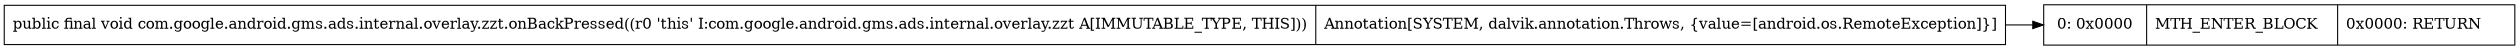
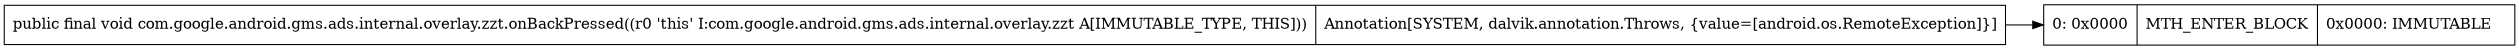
(2421, 24) -> (2416, 24)
